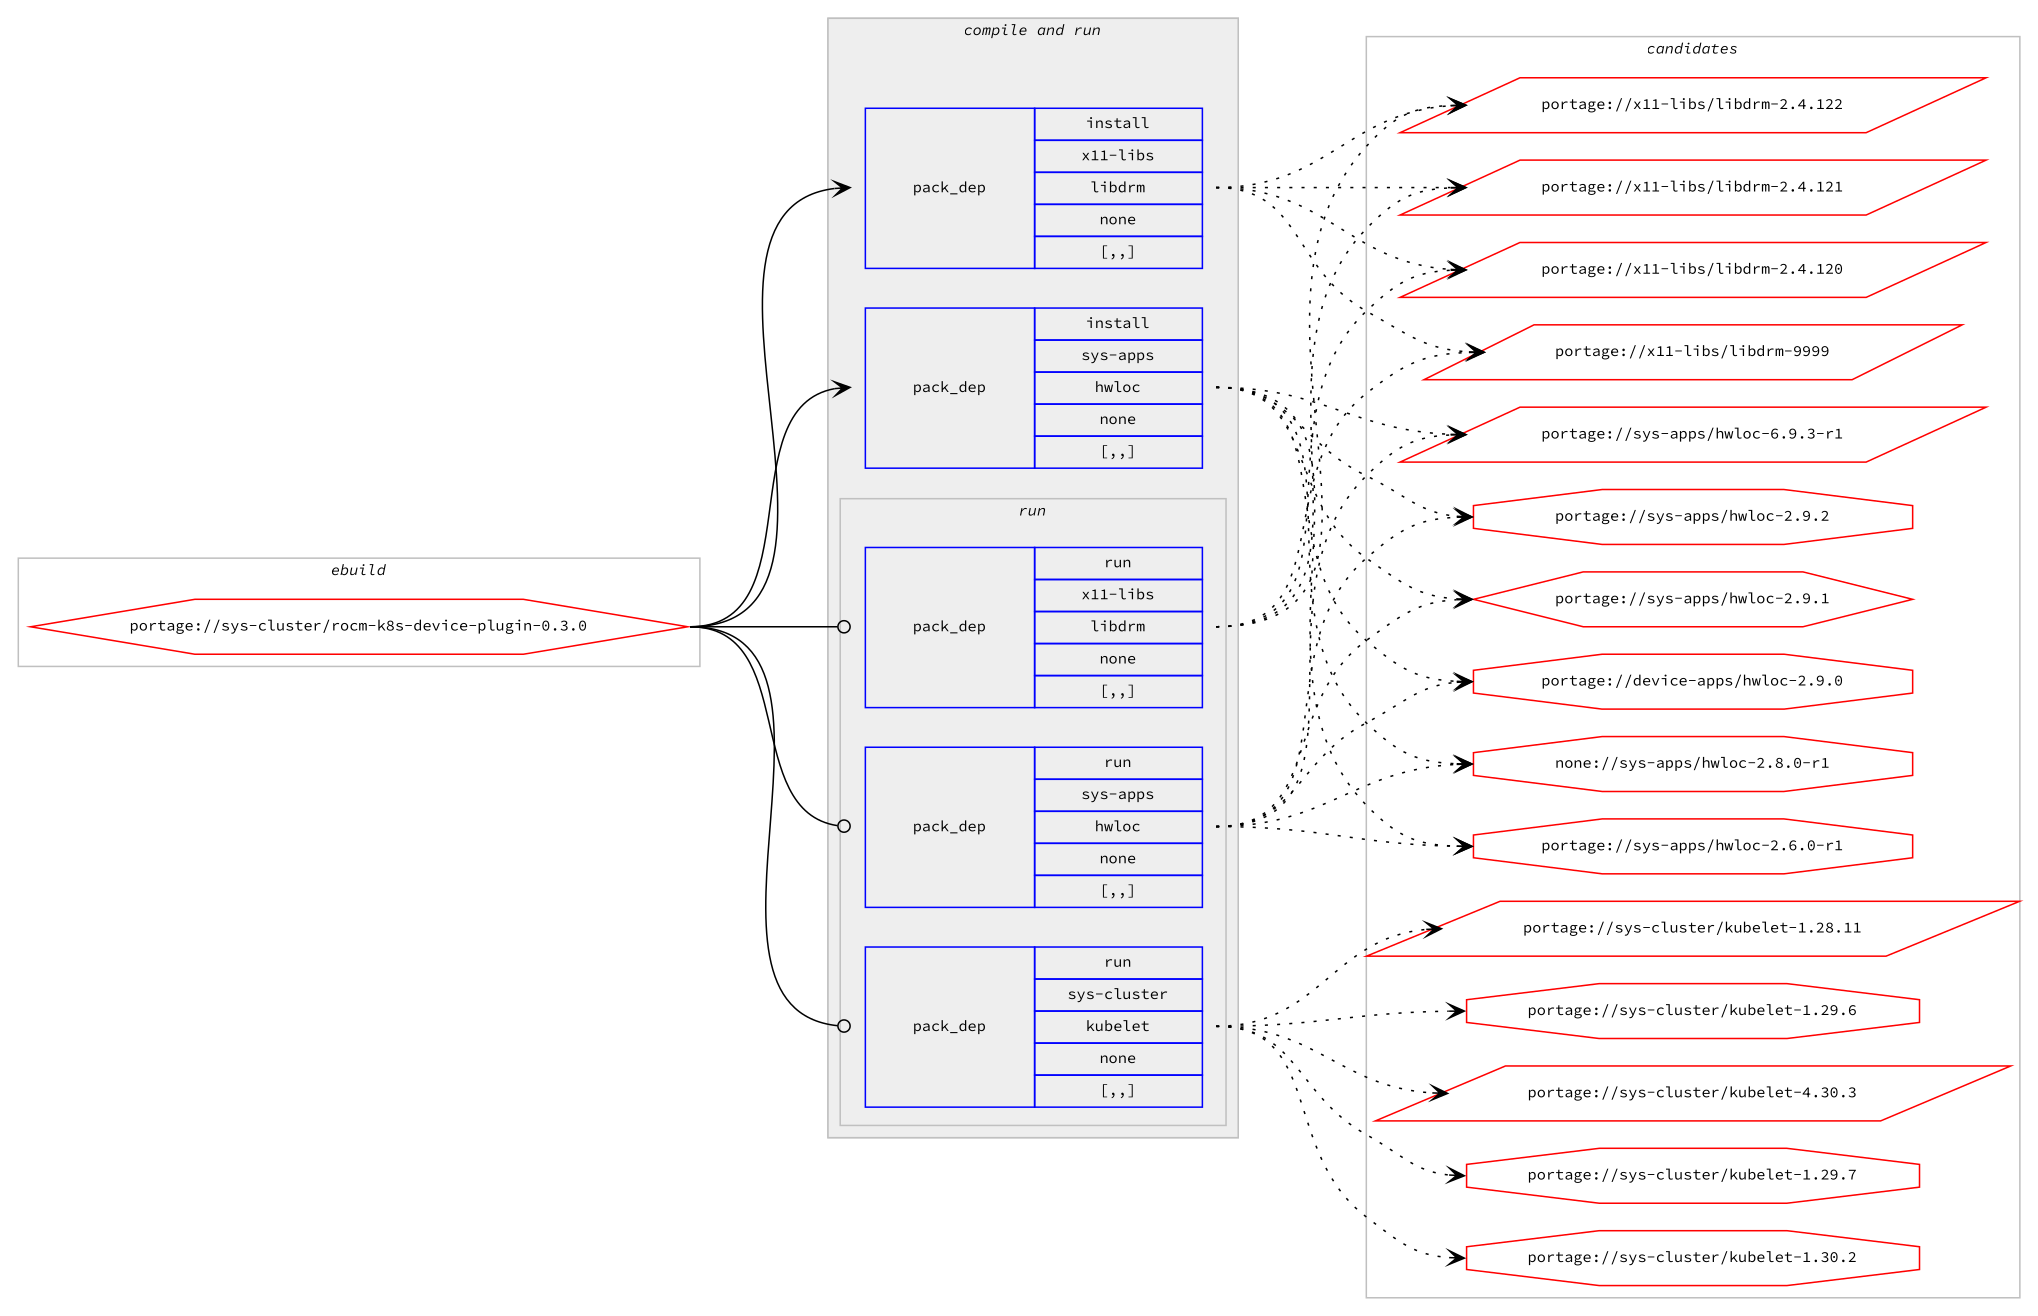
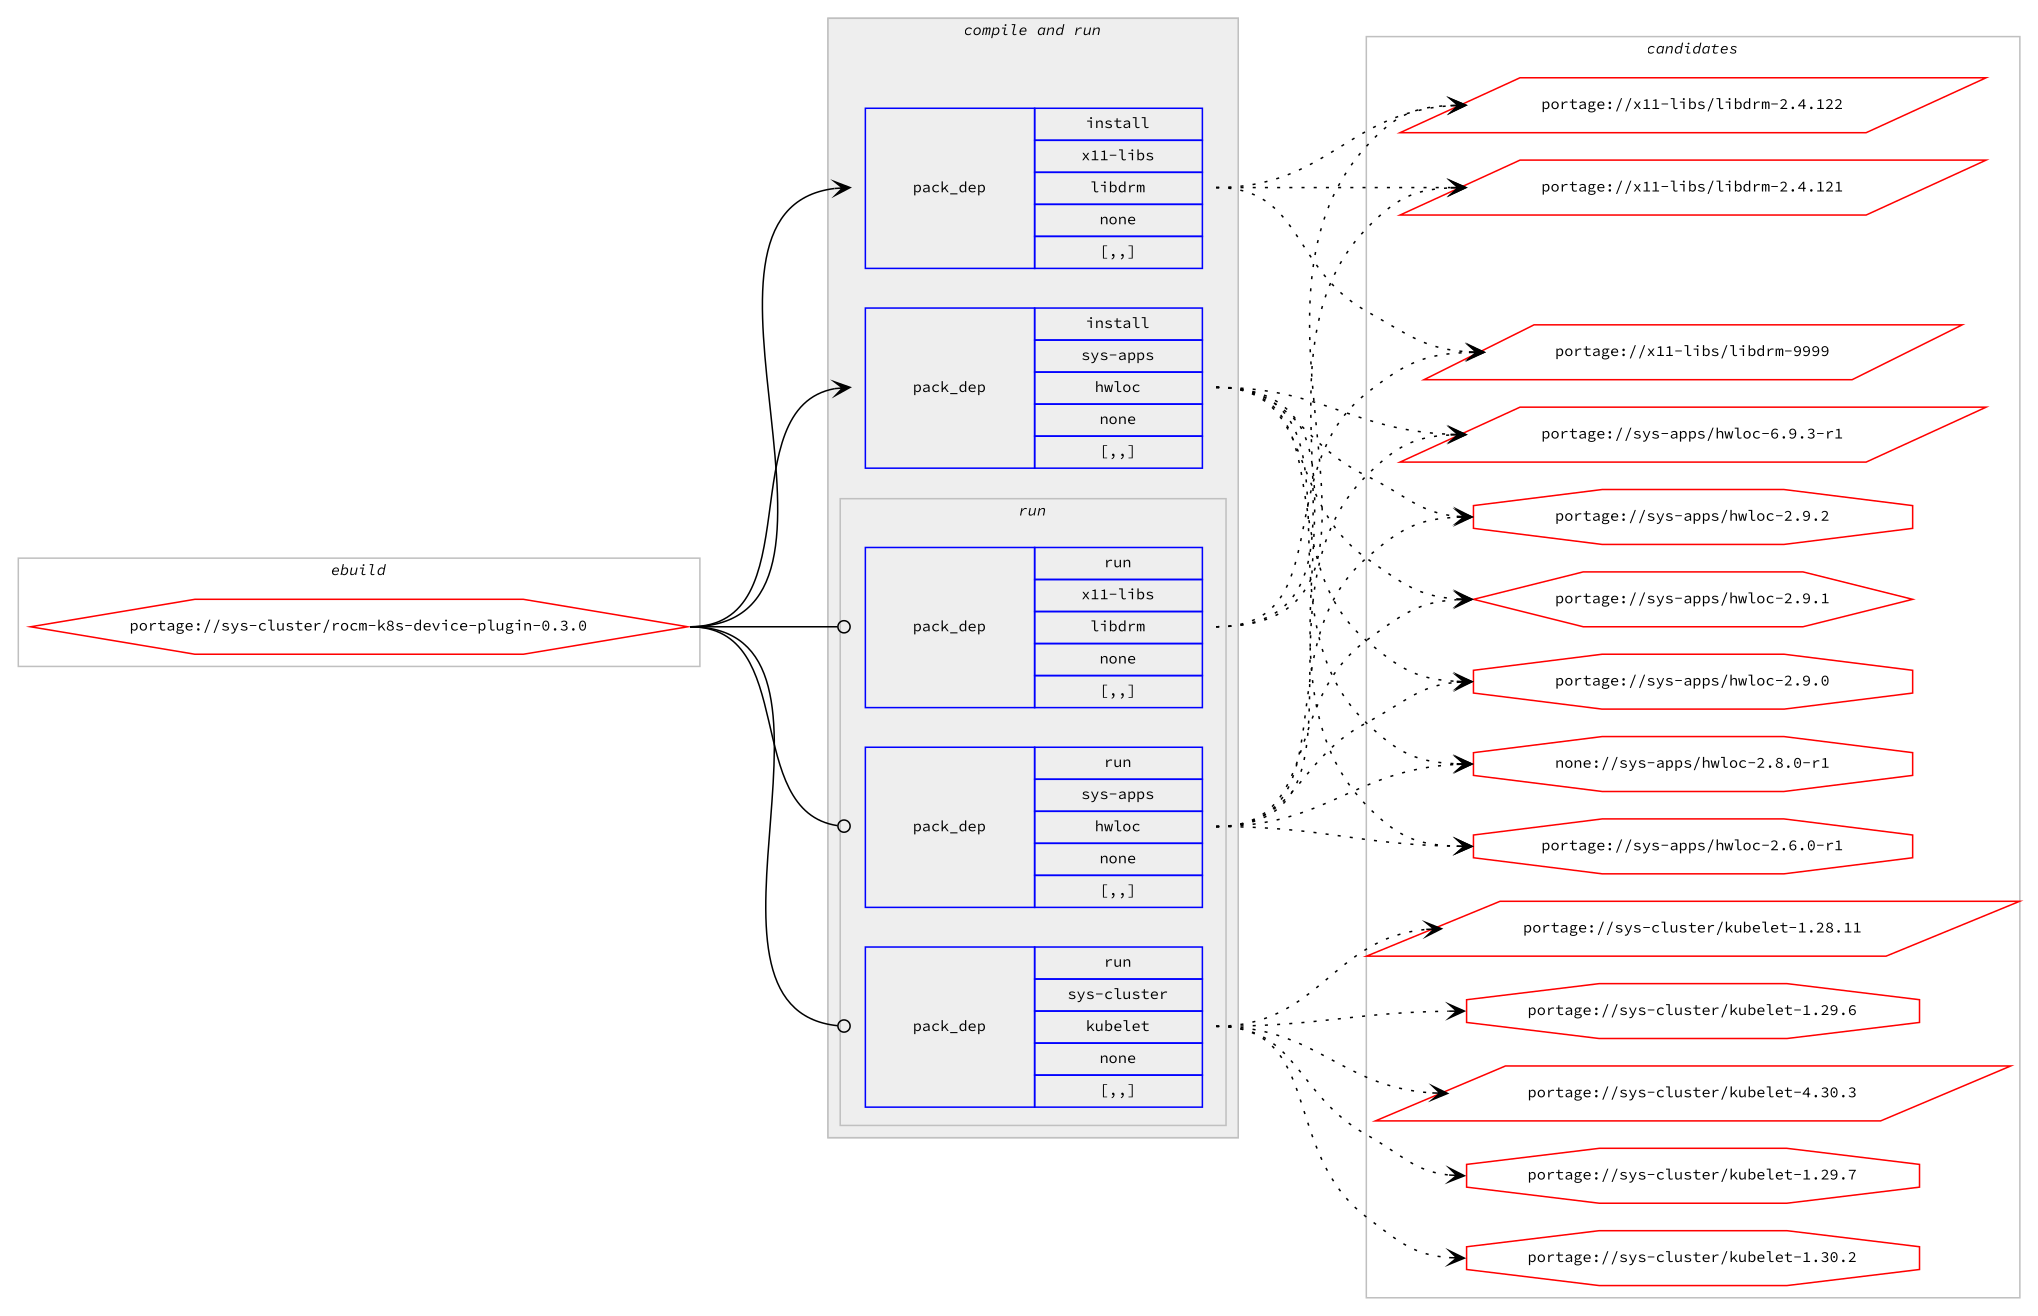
(1693, 270) -> none
(1693, 682) -> (1693, 682)
